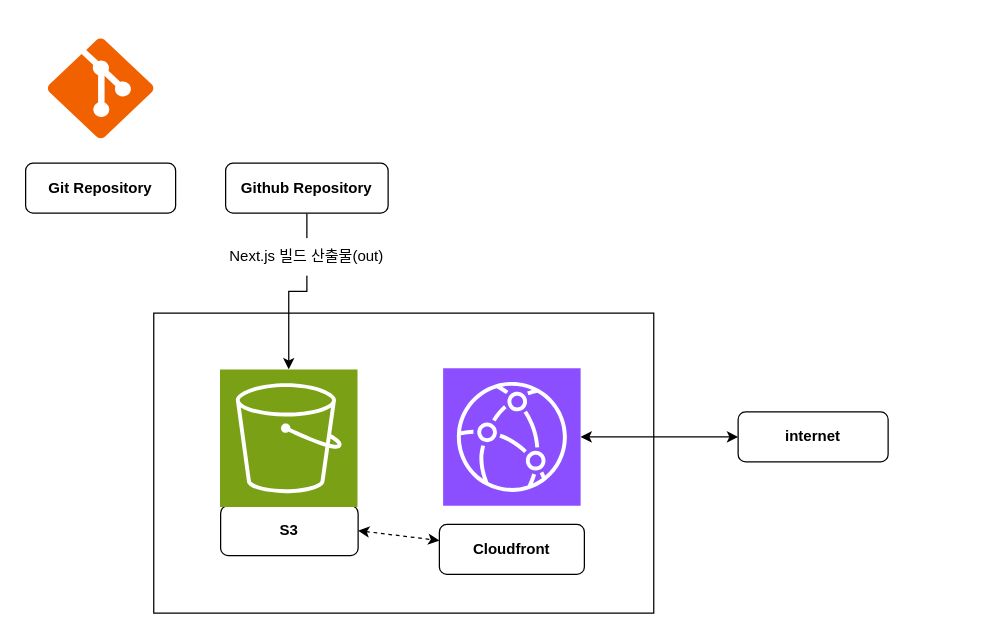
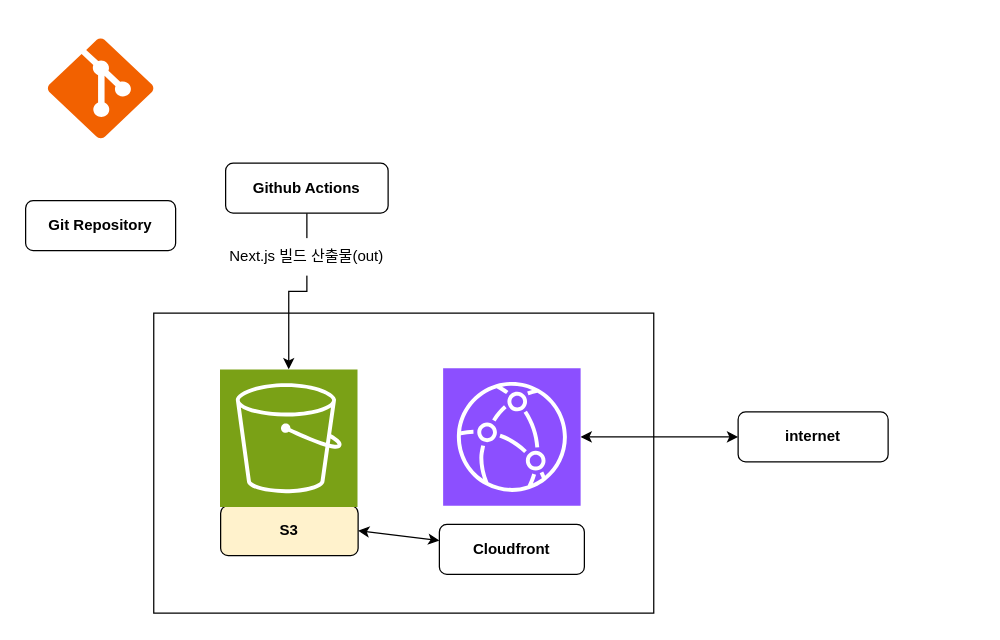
(101, 188) -> (101, 226)
(307, 188) -> (307, 188)
(289, 531) -> (289, 531)
(399, 536) -> (399, 536)
